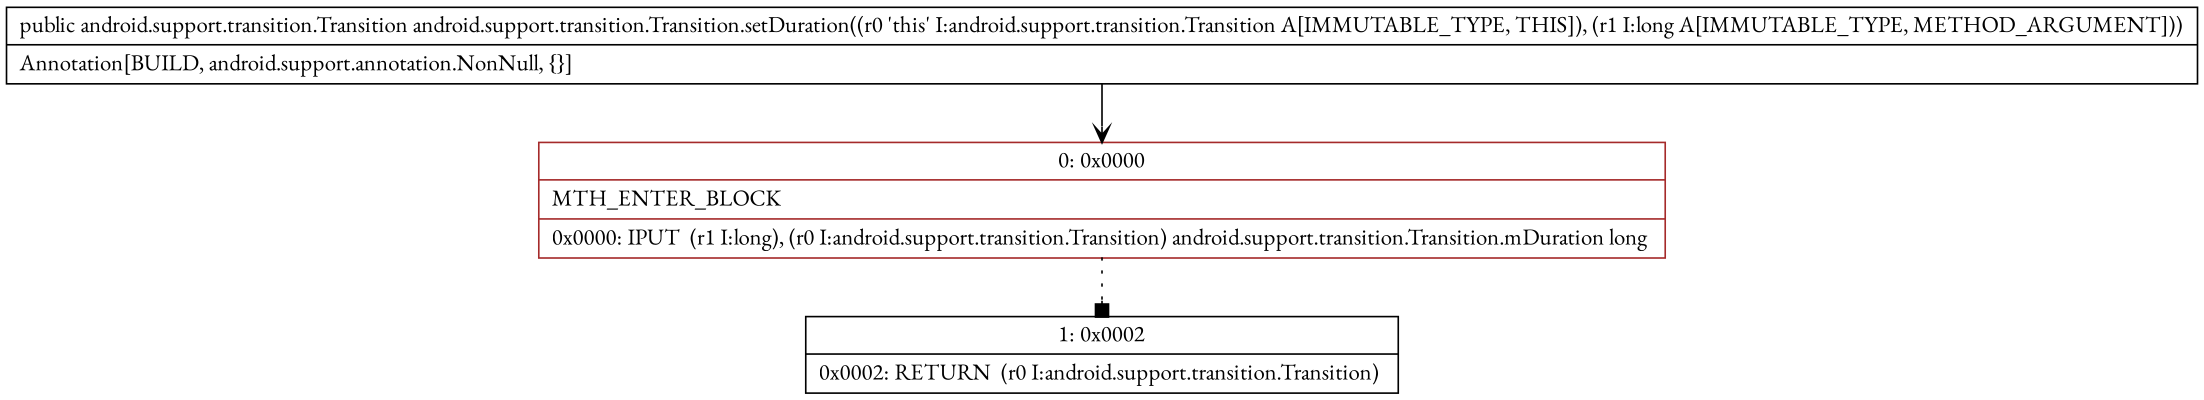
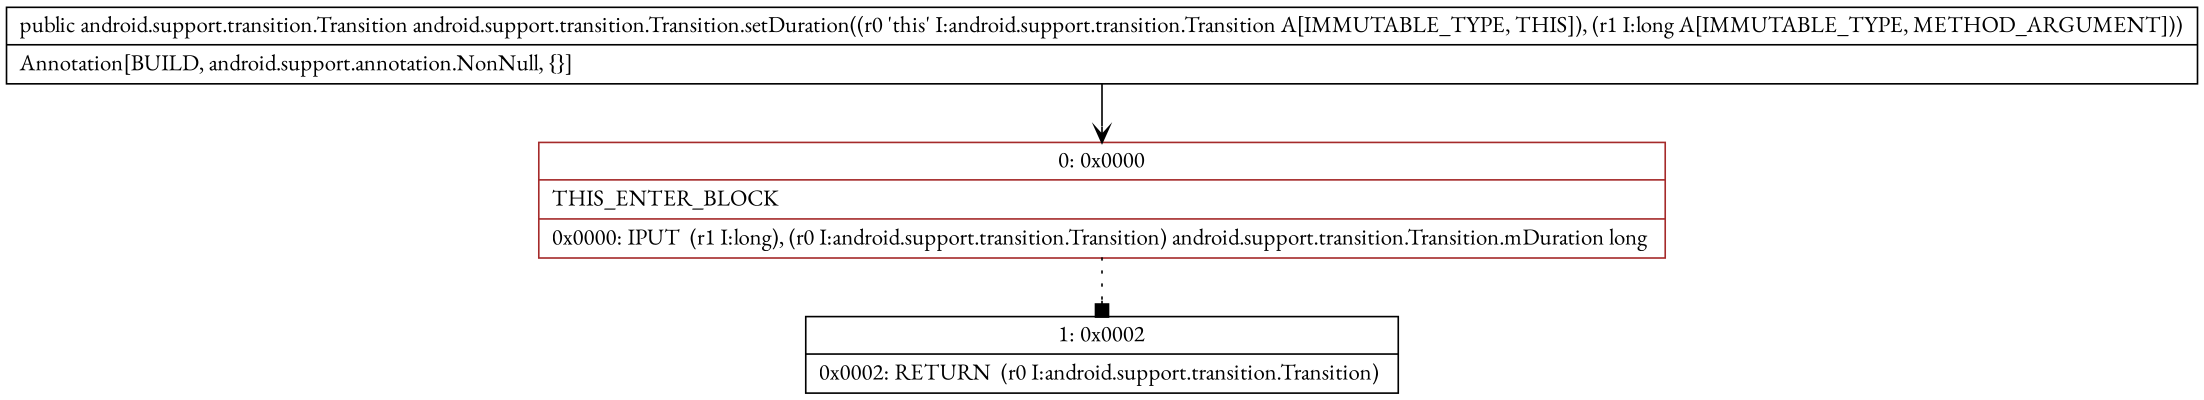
(667, 199) -> (666, 199)
